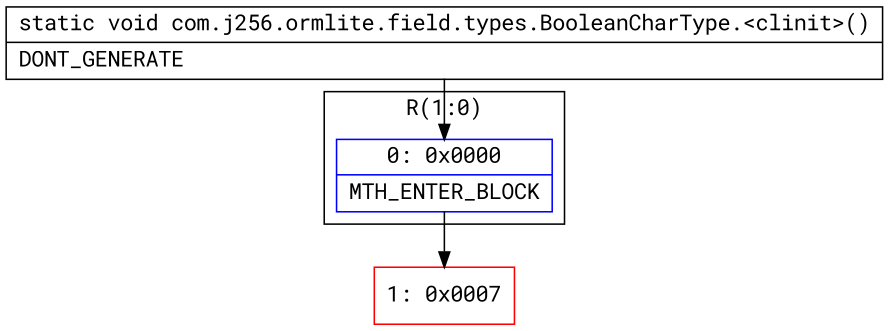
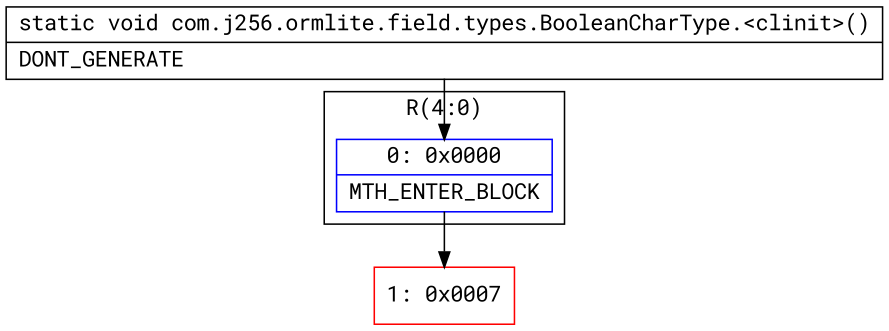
(444, 109) -> (444, 109)
